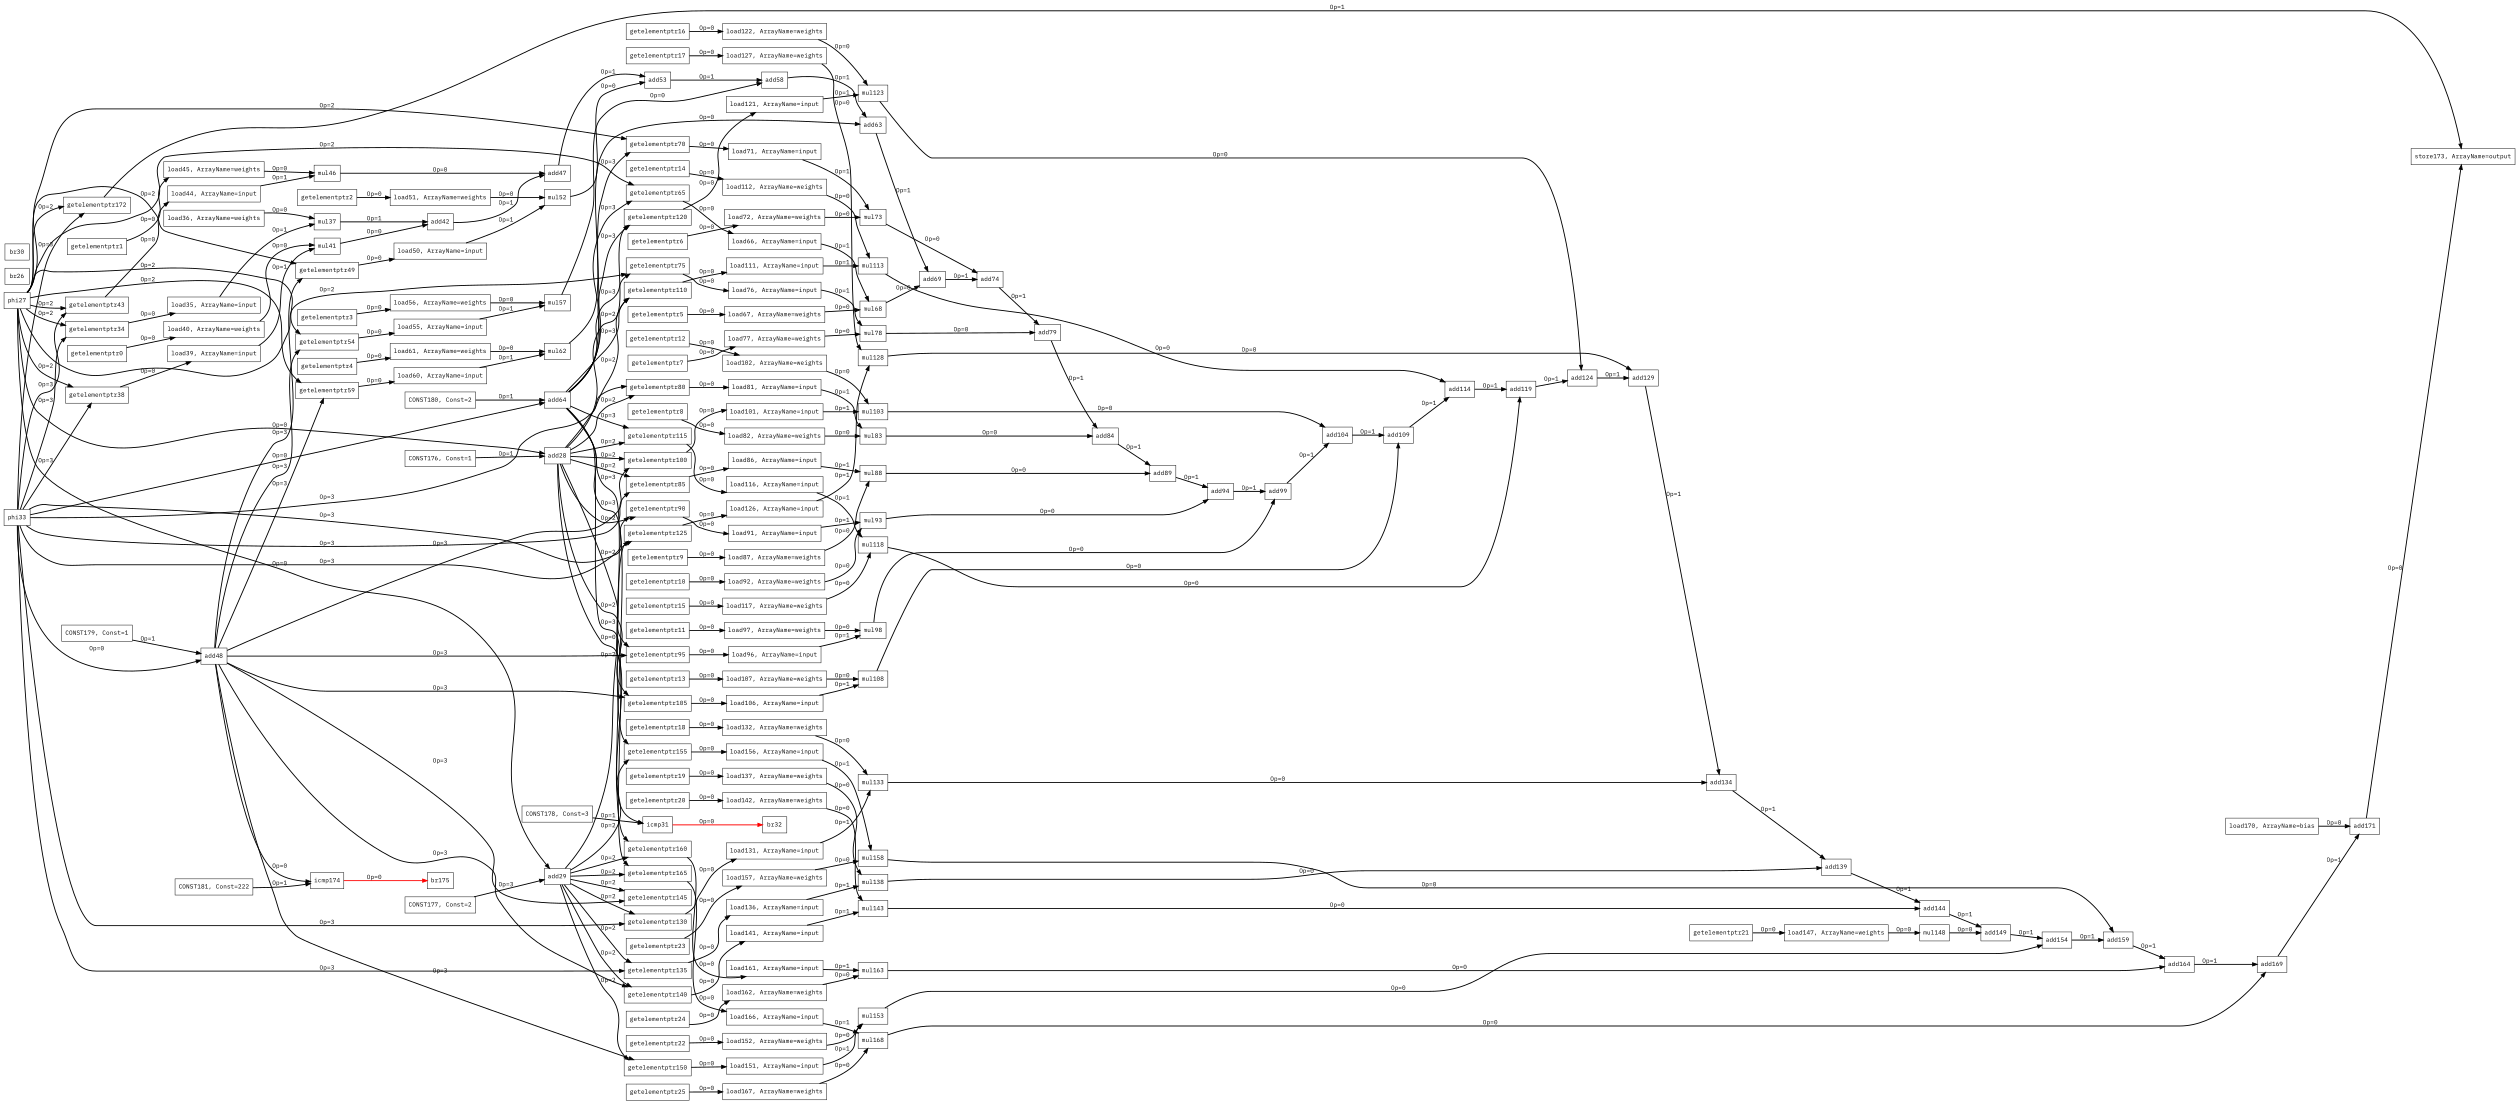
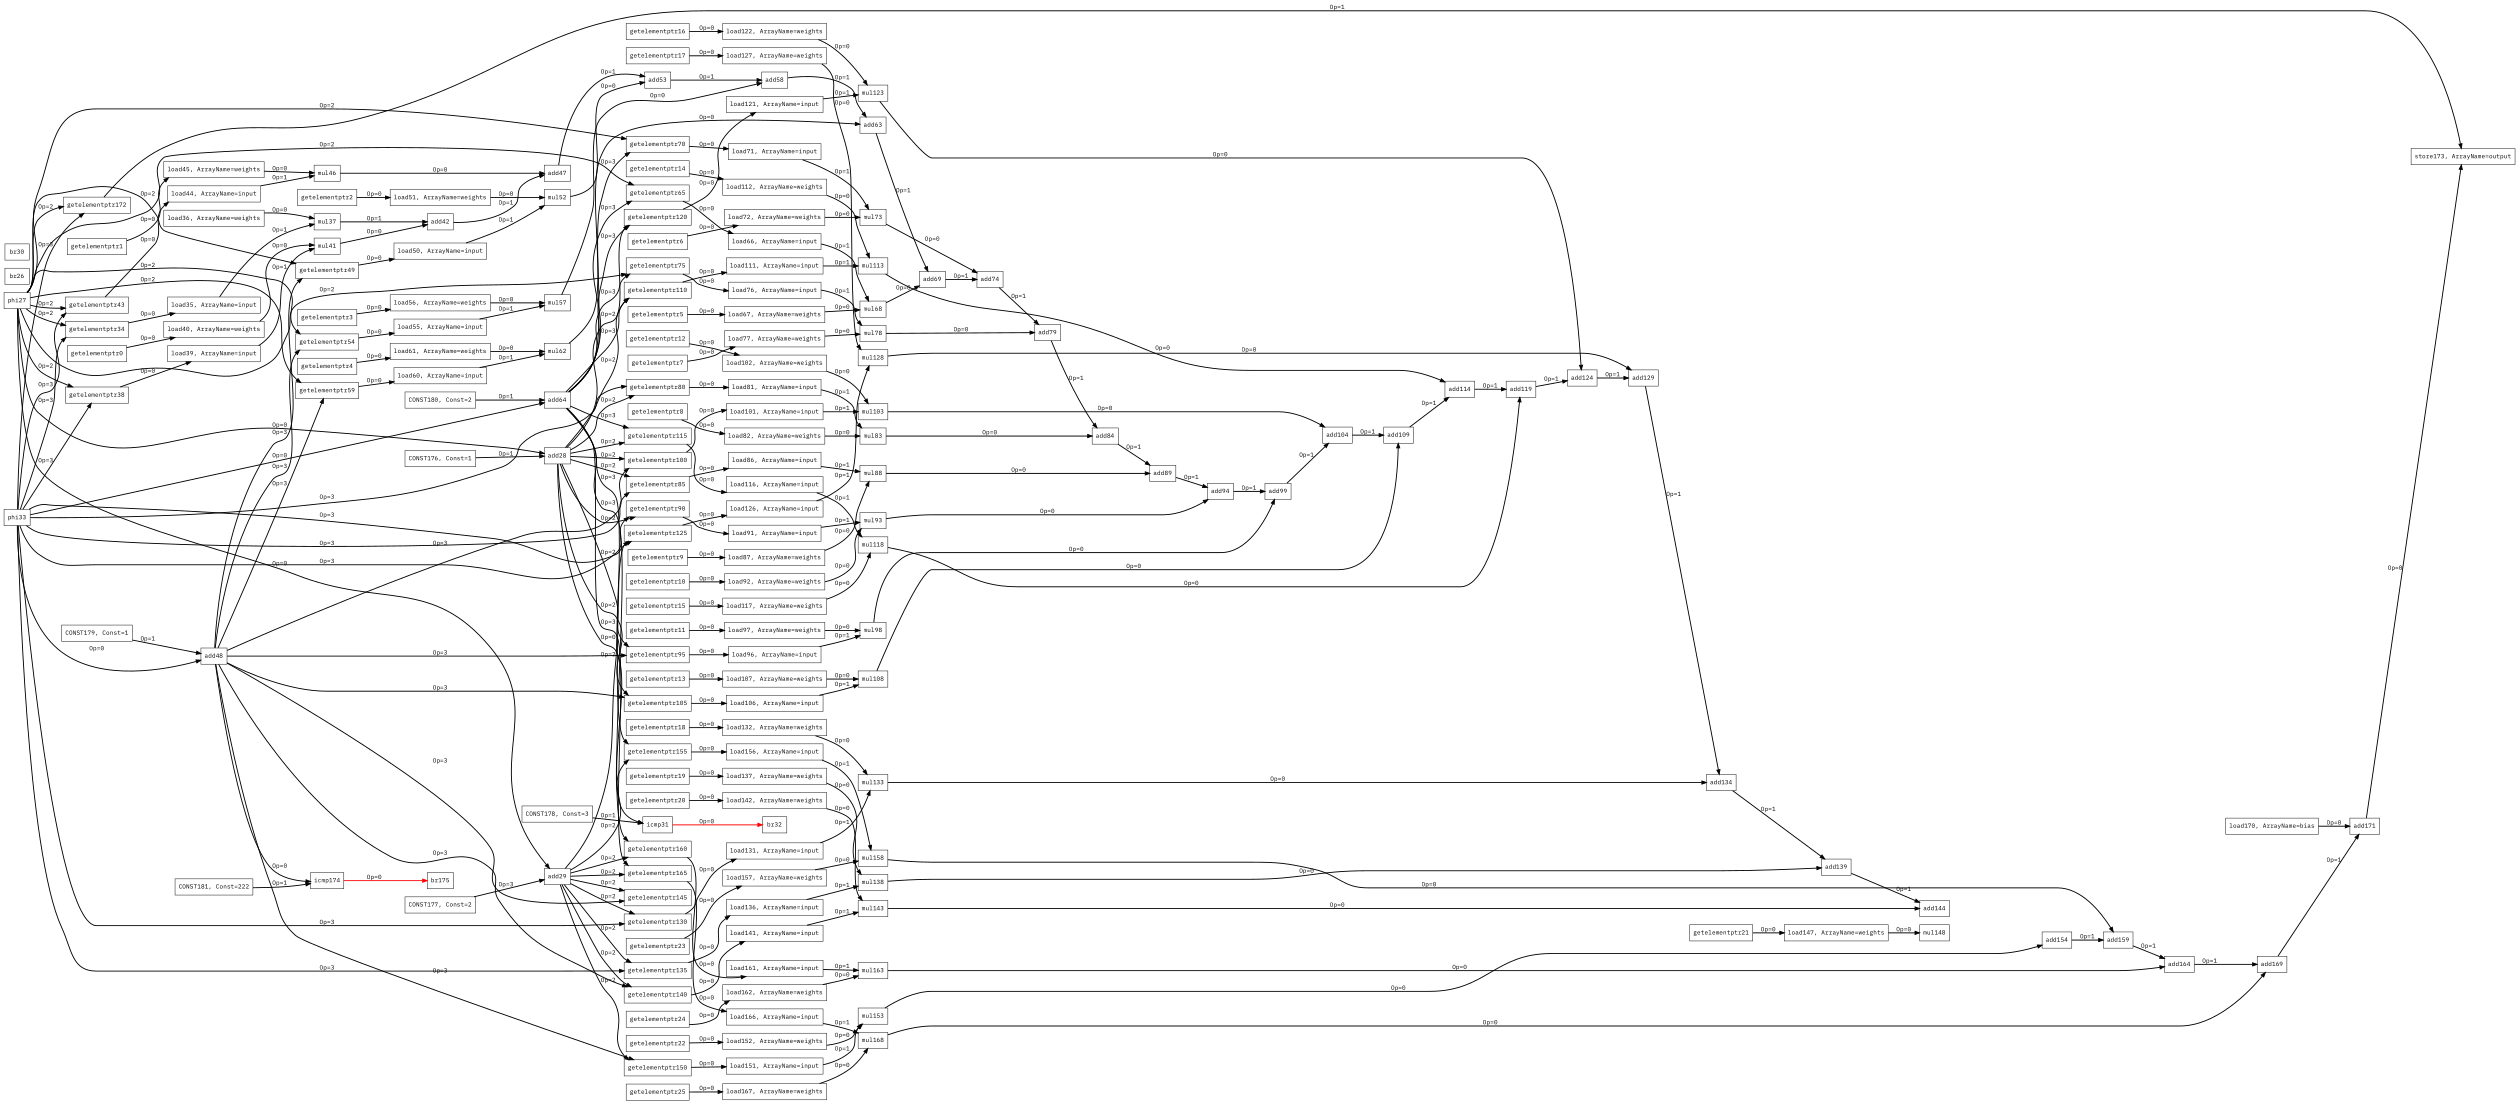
(1996, 933) -> none
